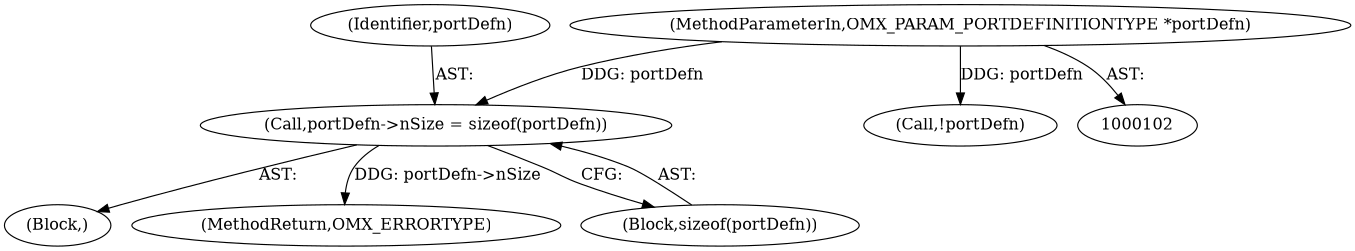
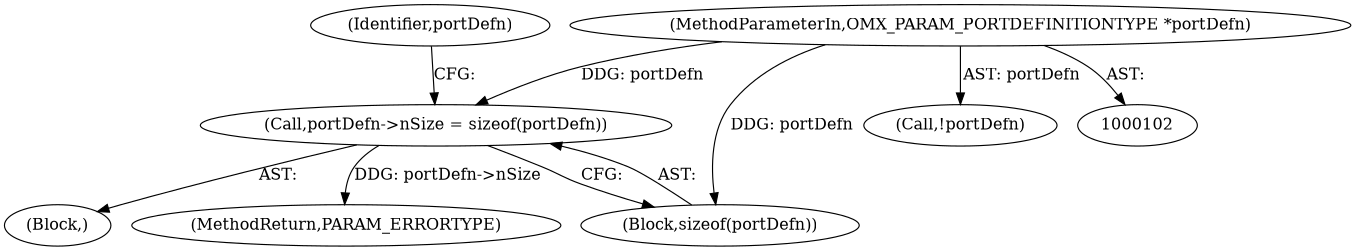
(457, 75) -> (457, 75)
(1022, 75) -> (1022, 75)
none -> (738, 96)
(346, 225) -> (346, 225)
